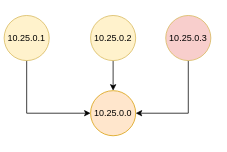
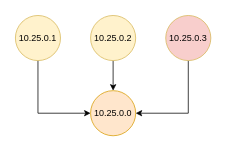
(27, 38) -> (38, 38)
